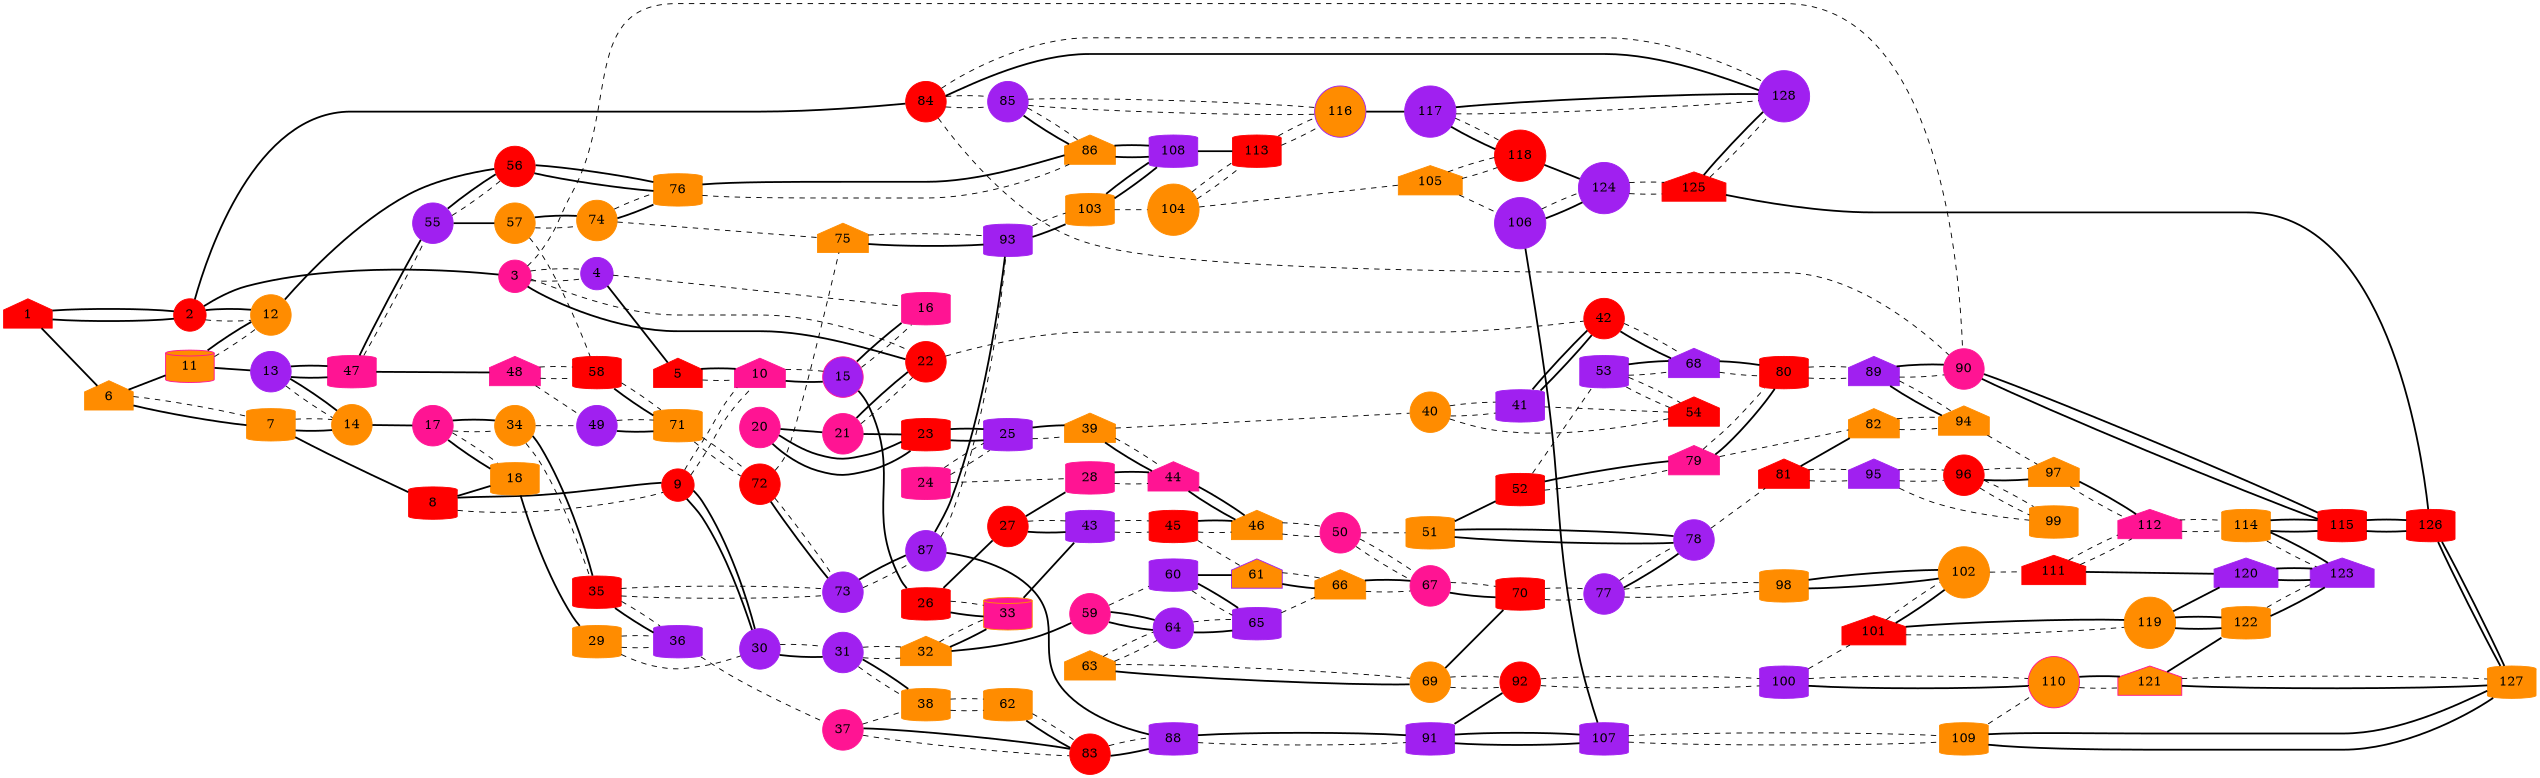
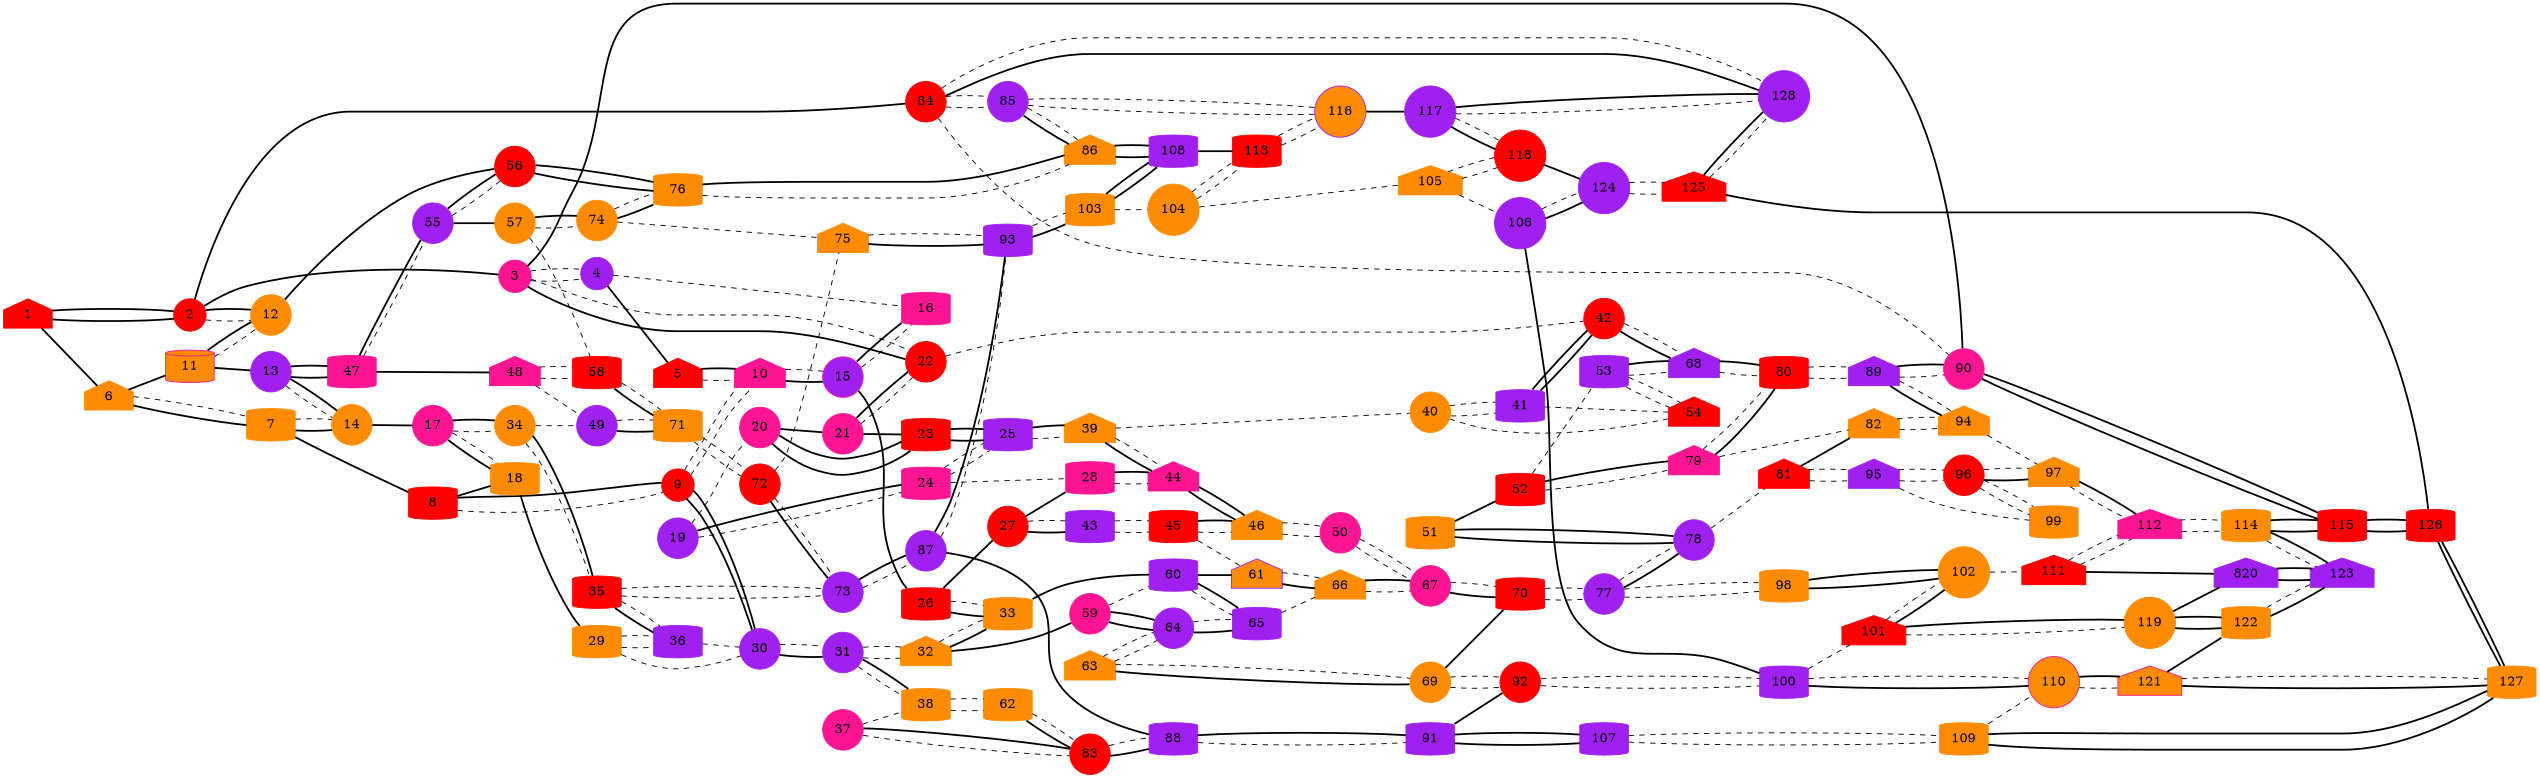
(1281, 4) -> (1281, 4)
(1558, 499) -> (1553, 519)
(1383, 533) -> none
none -> (678, 538)
(1049, 570) -> (1089, 580)
(2246, 574) -> (2246, 574)
(1008, 614) -> (1008, 614)
(761, 692) -> (721, 645)
